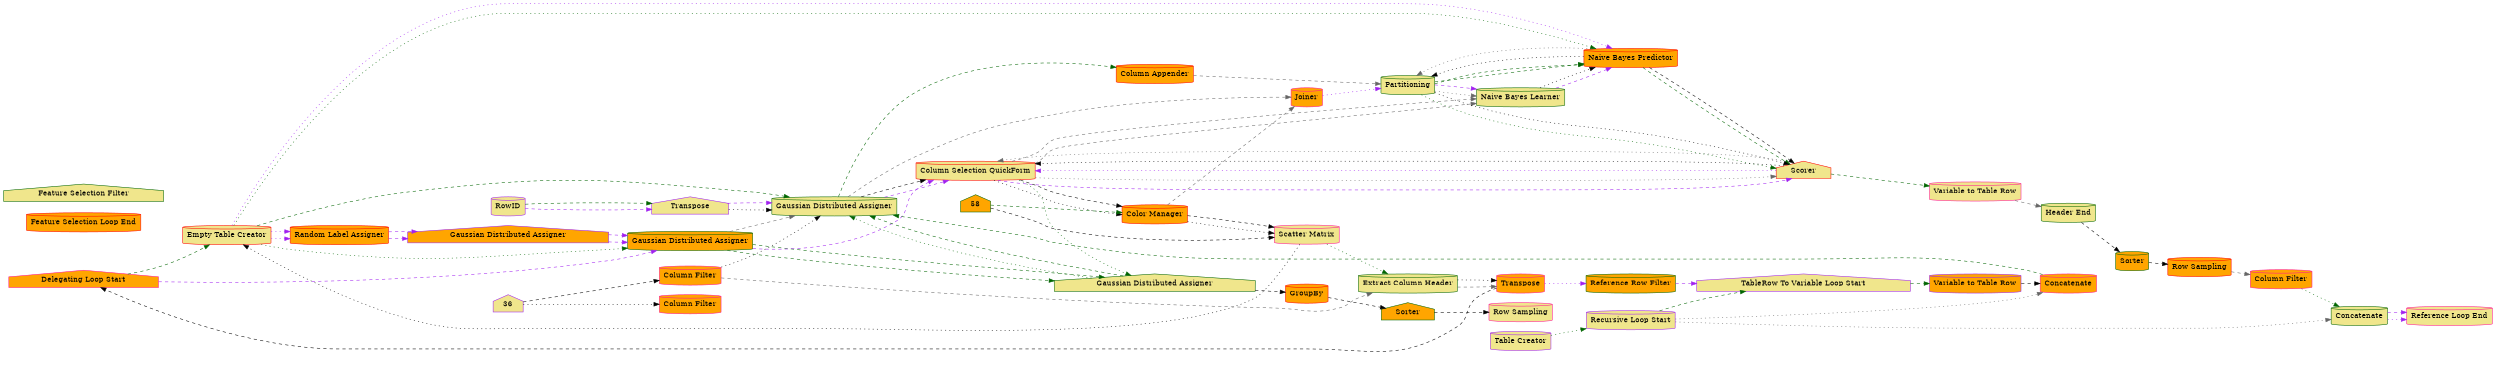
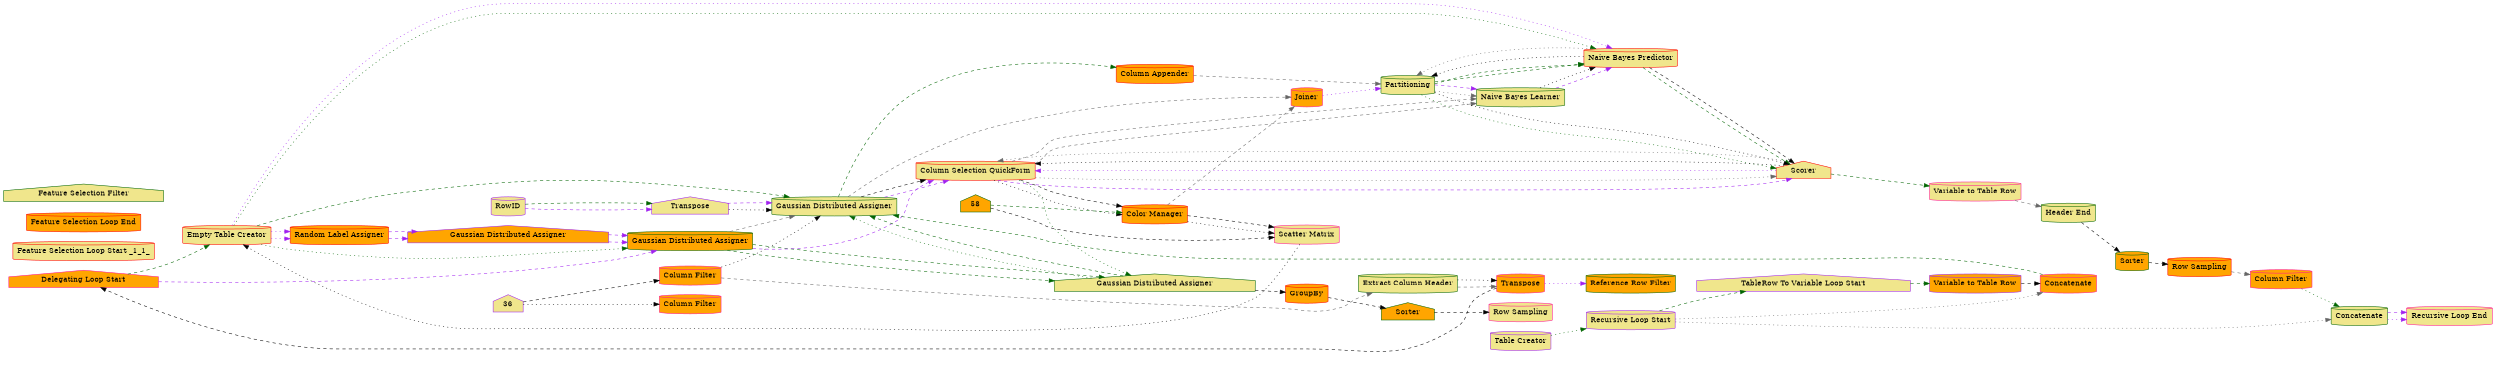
(1631, 58) -> (1631, 58)
none -> (84, 251)
(1351, 256) -> none
(1683, 284) -> none
(2449, 316) -> (2449, 316)
